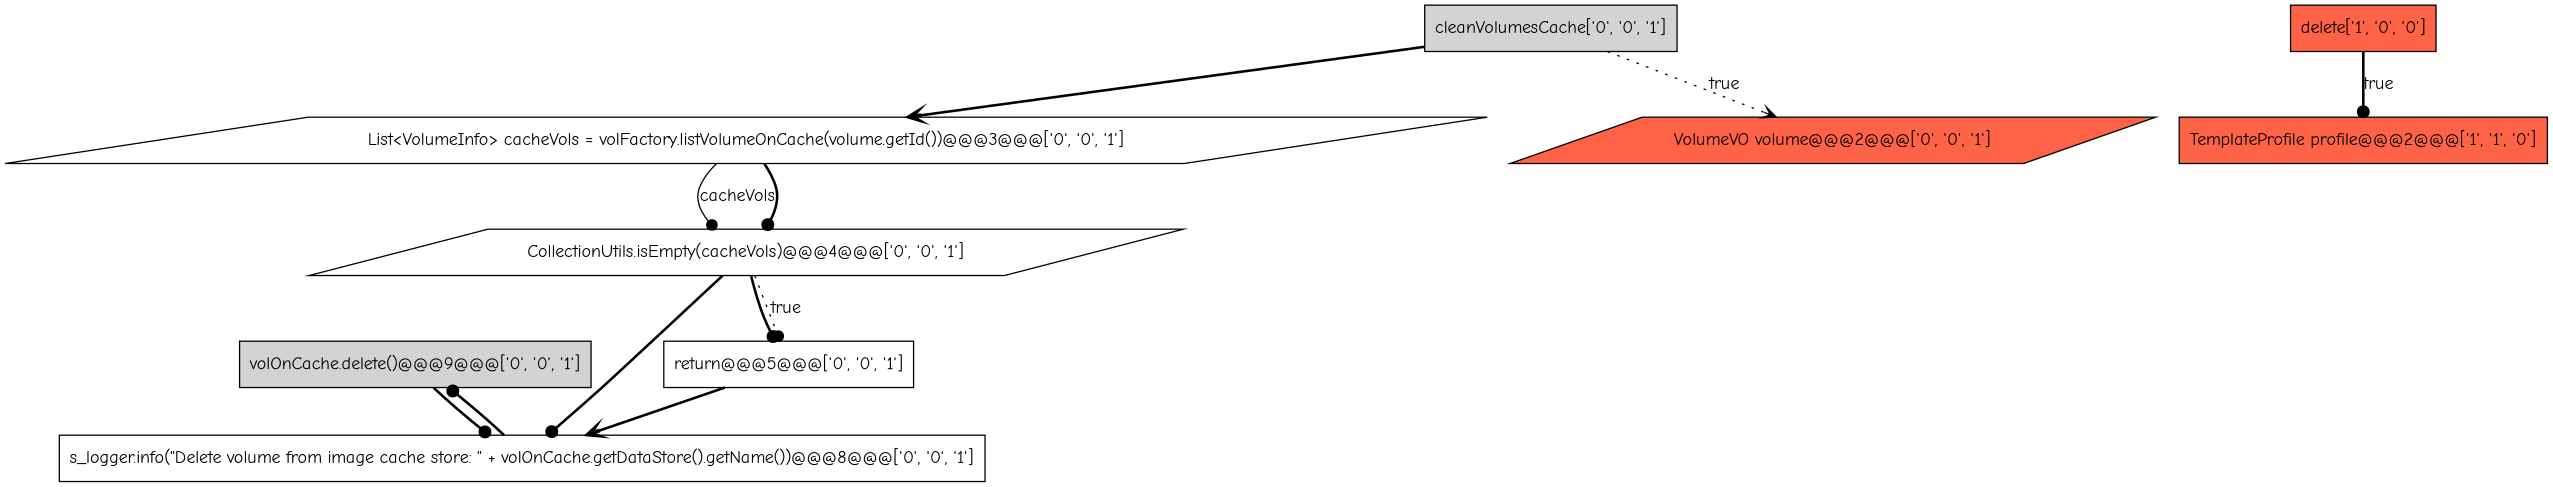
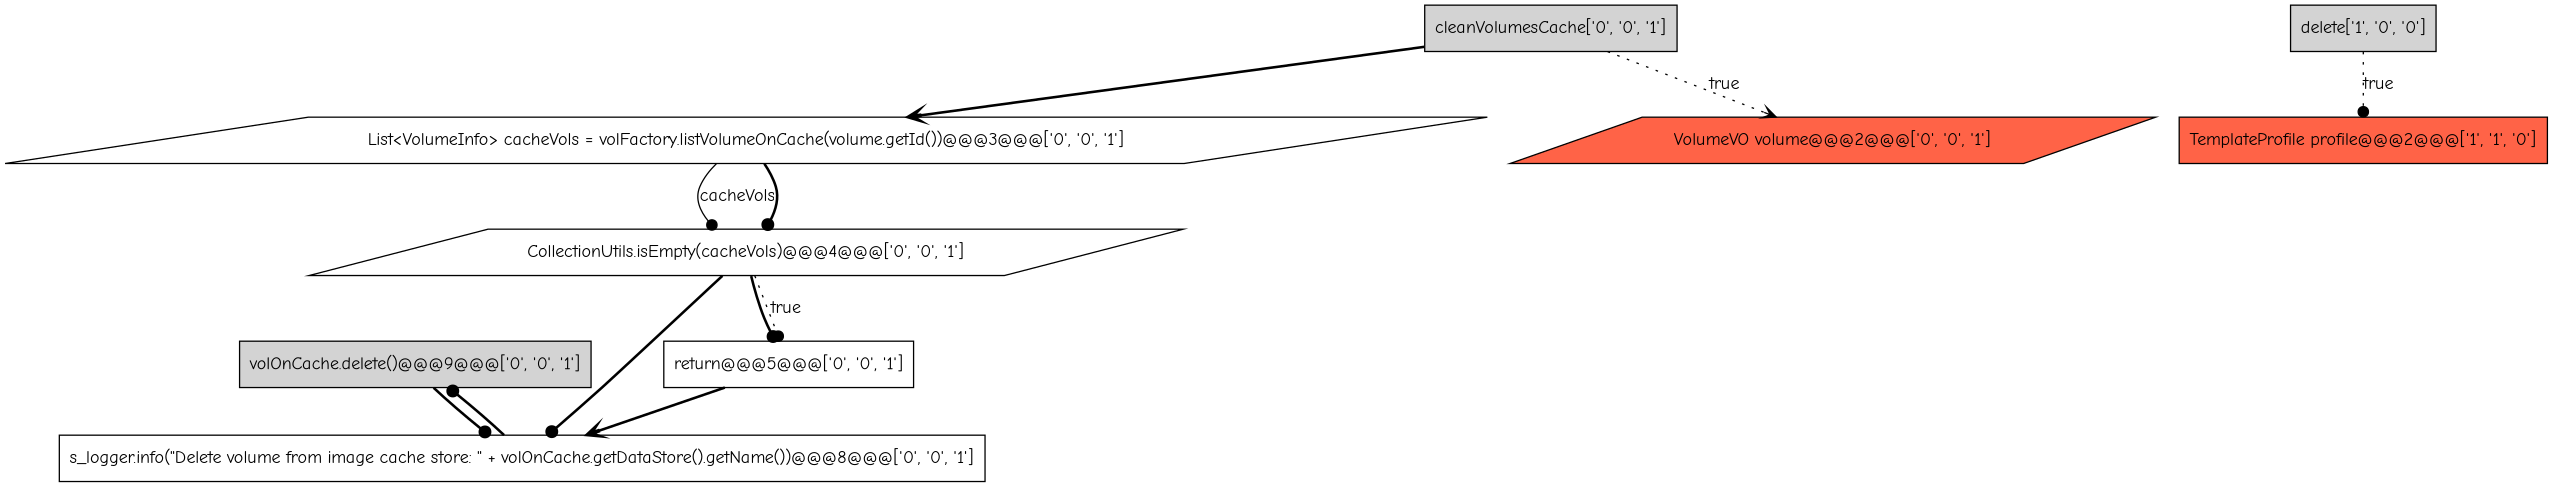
(2363, 28) -> (2363, 28)
(2363, 79) -> (2363, 79)
